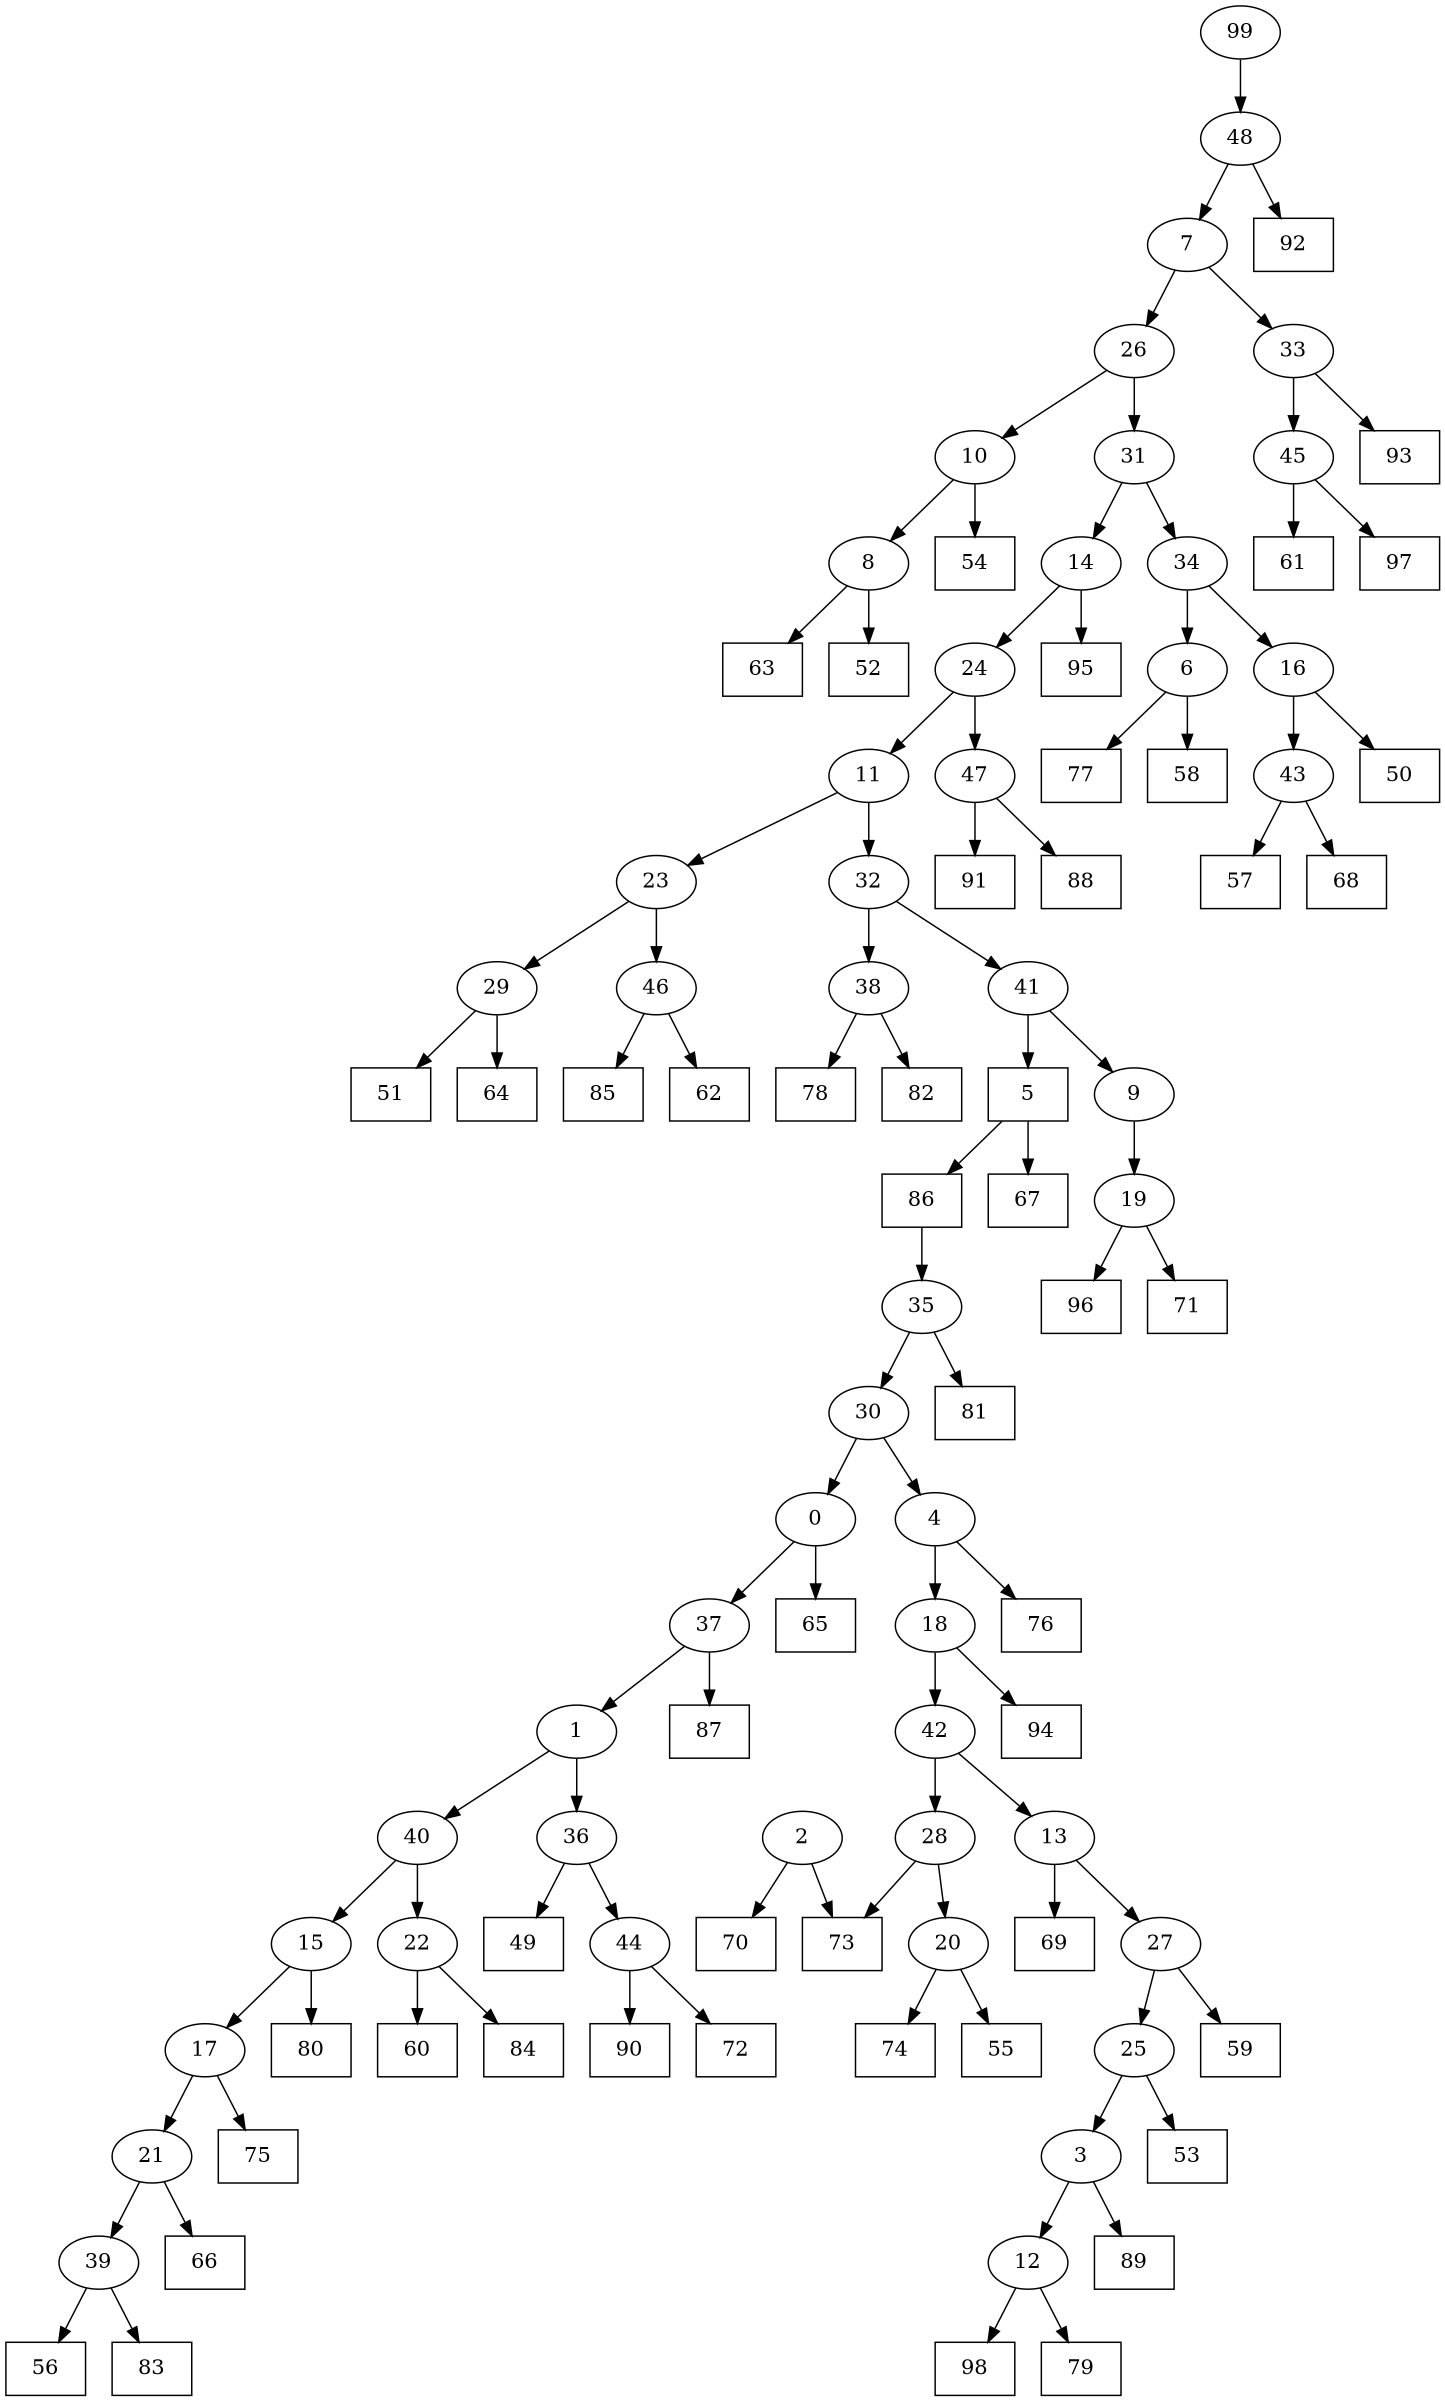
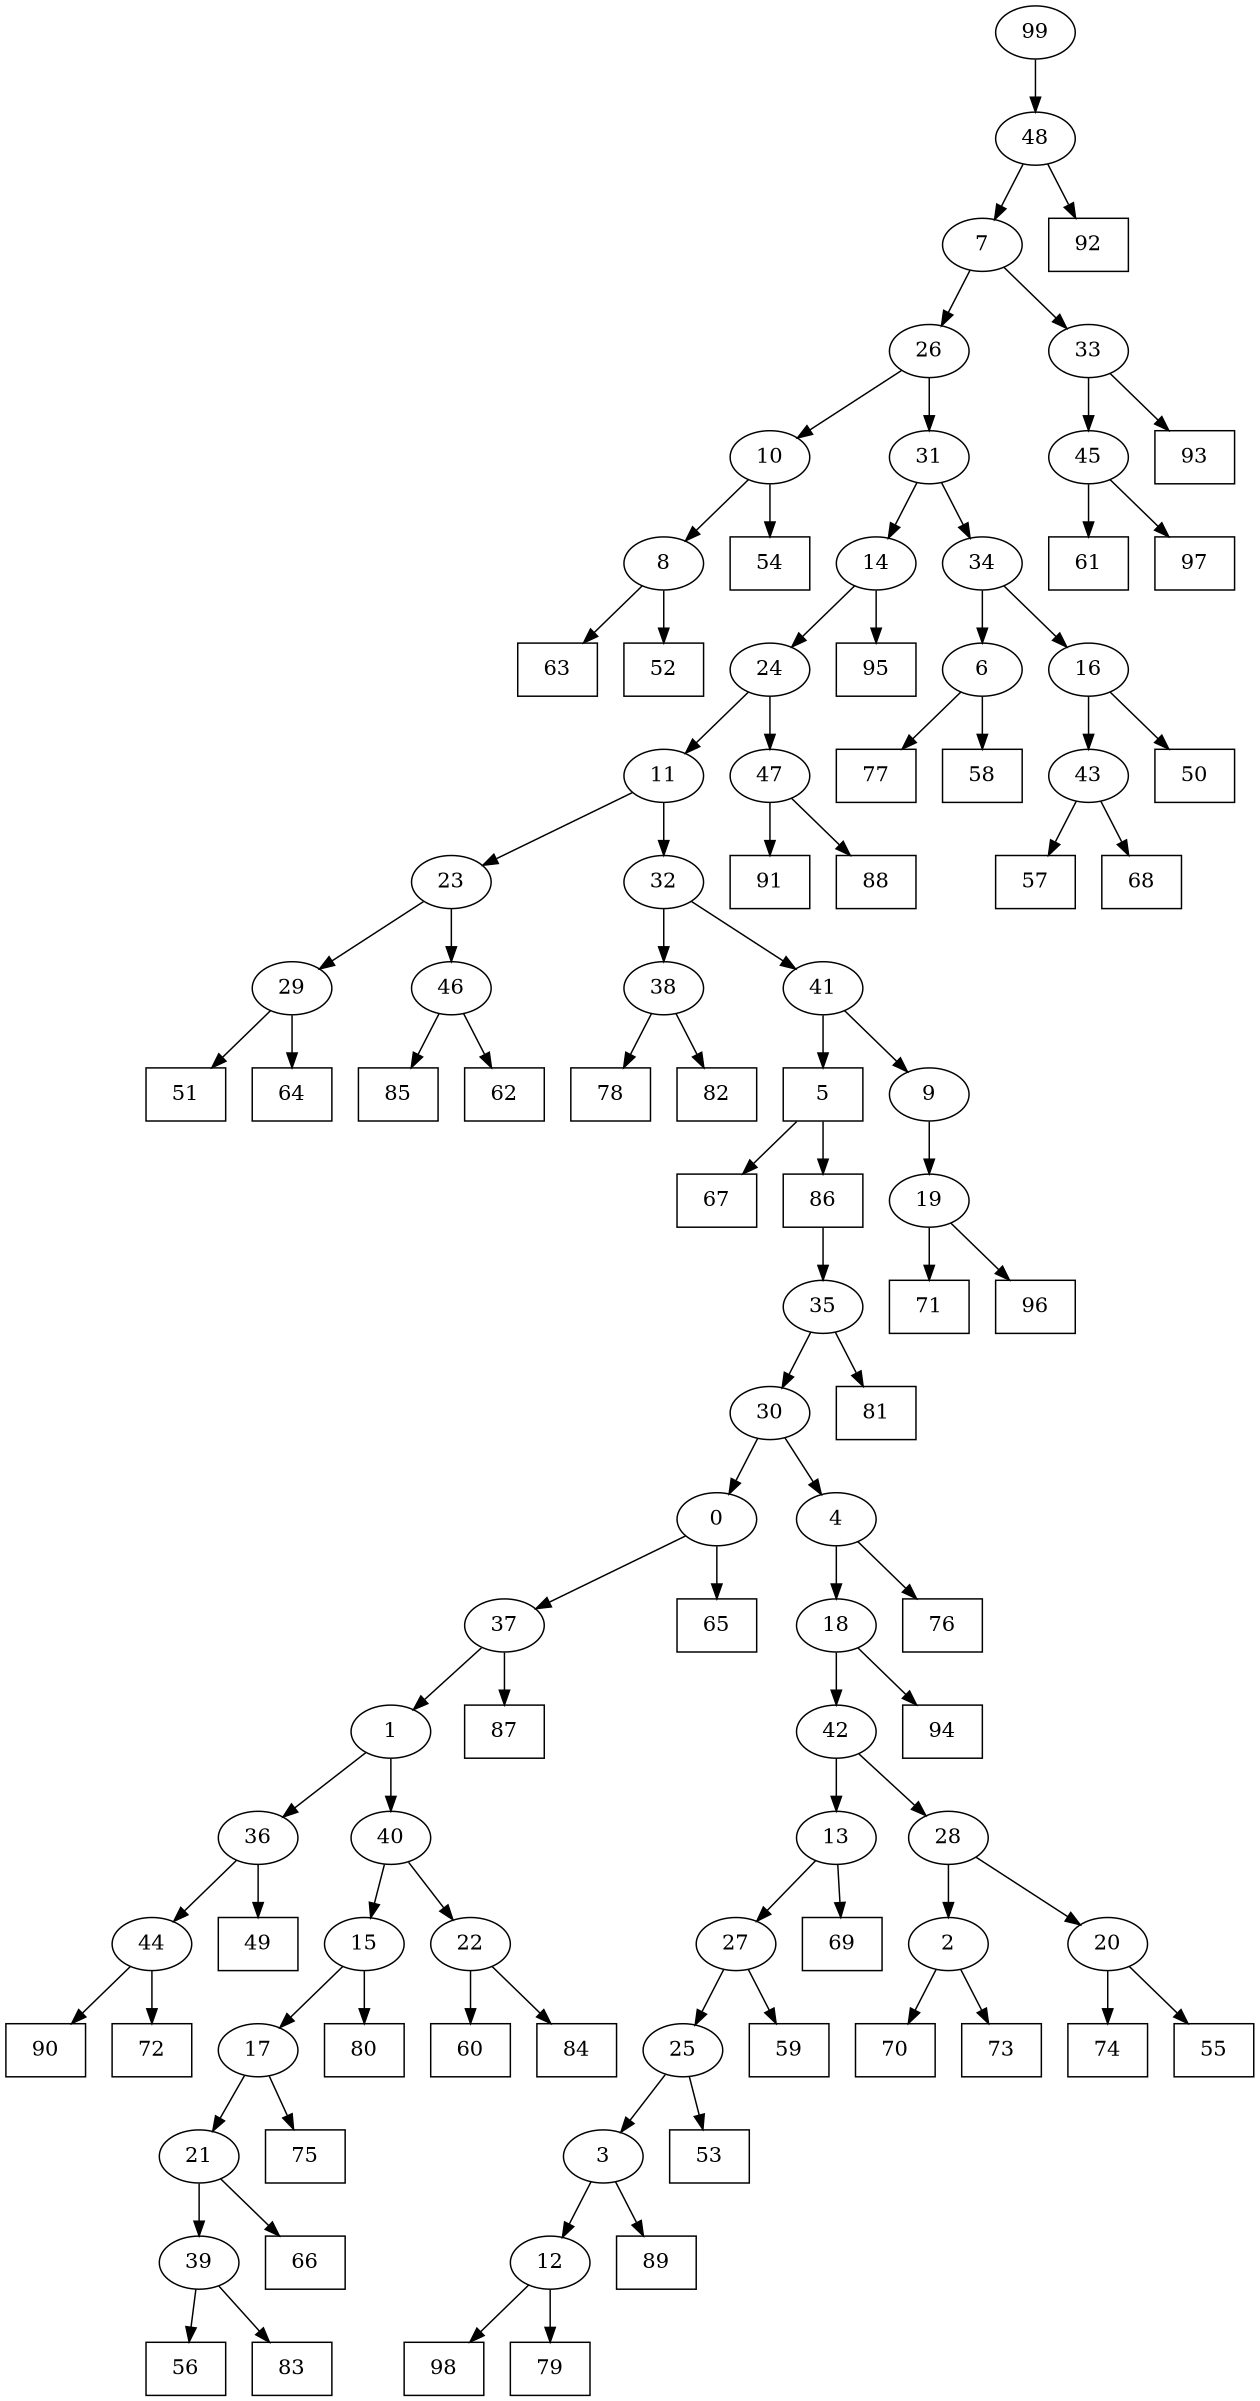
(895, 1884) -> (948, 1884)
